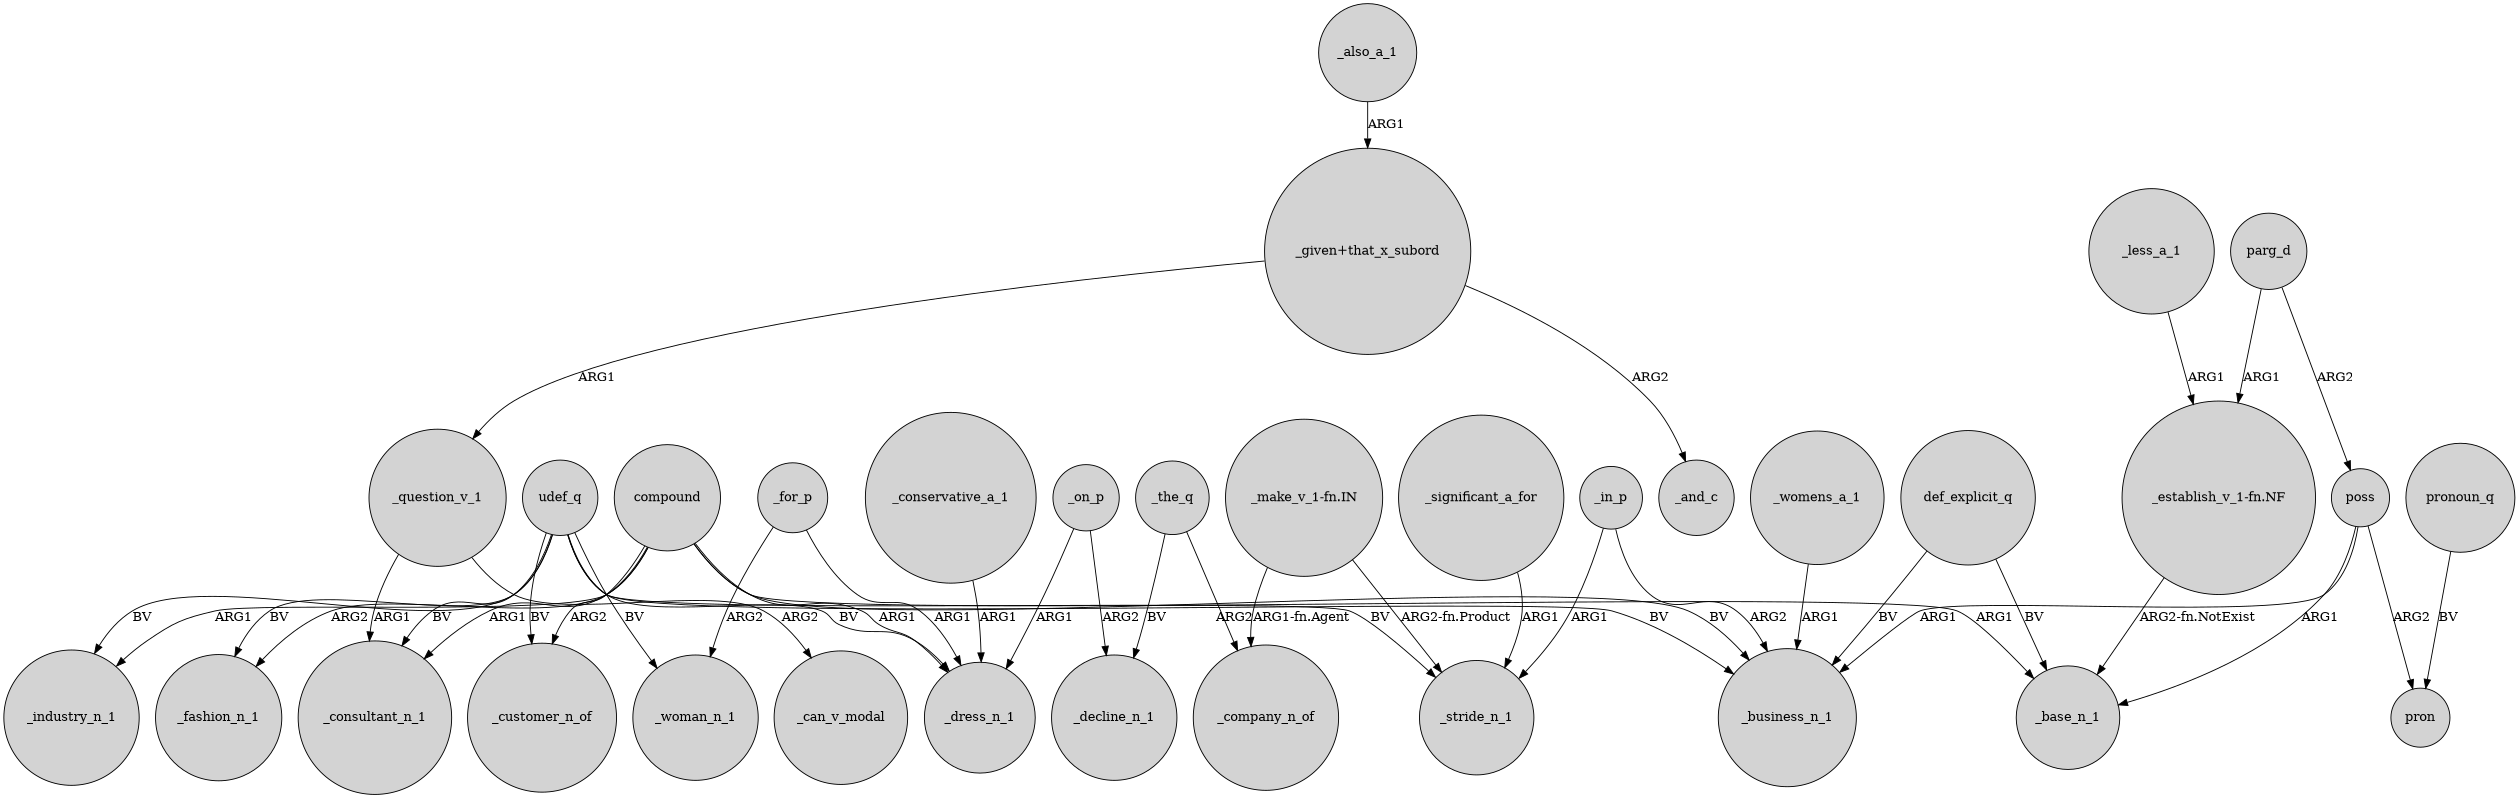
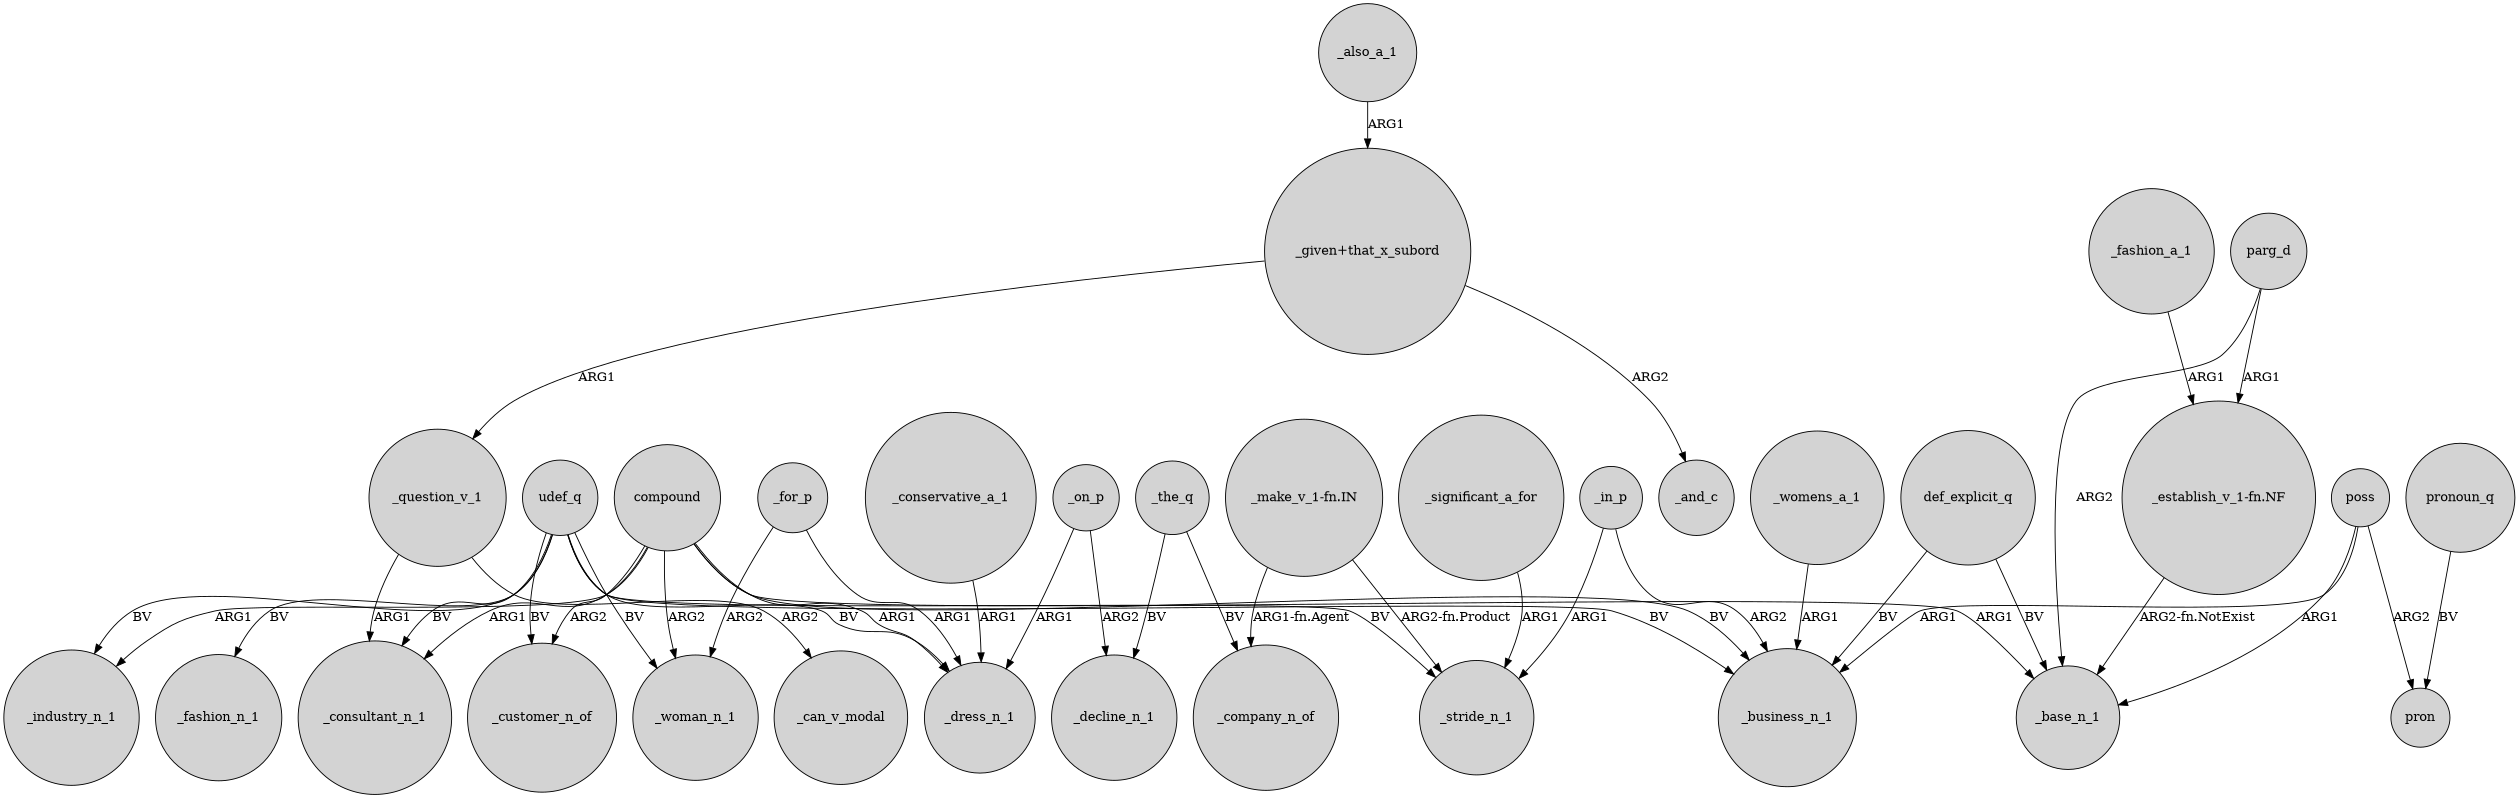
(2152, 251) -> (2152, 251)
(2315, 375) -> (2070, 413)
(459, 606) -> (665, 596)
(1235, 618) -> (1235, 618)
